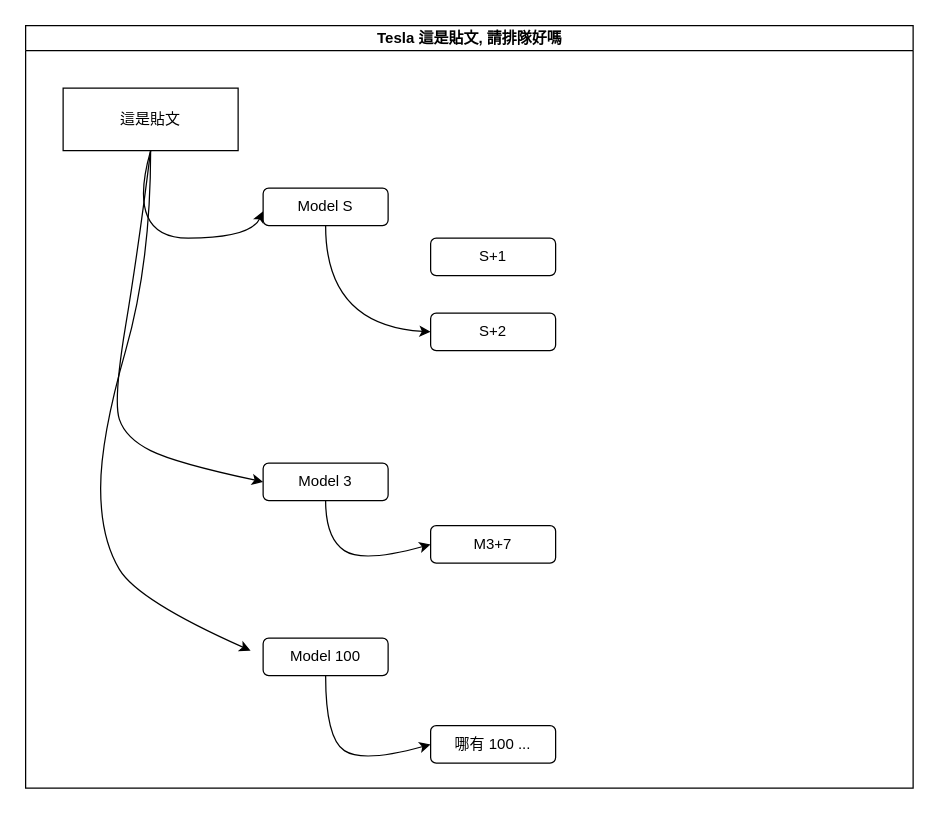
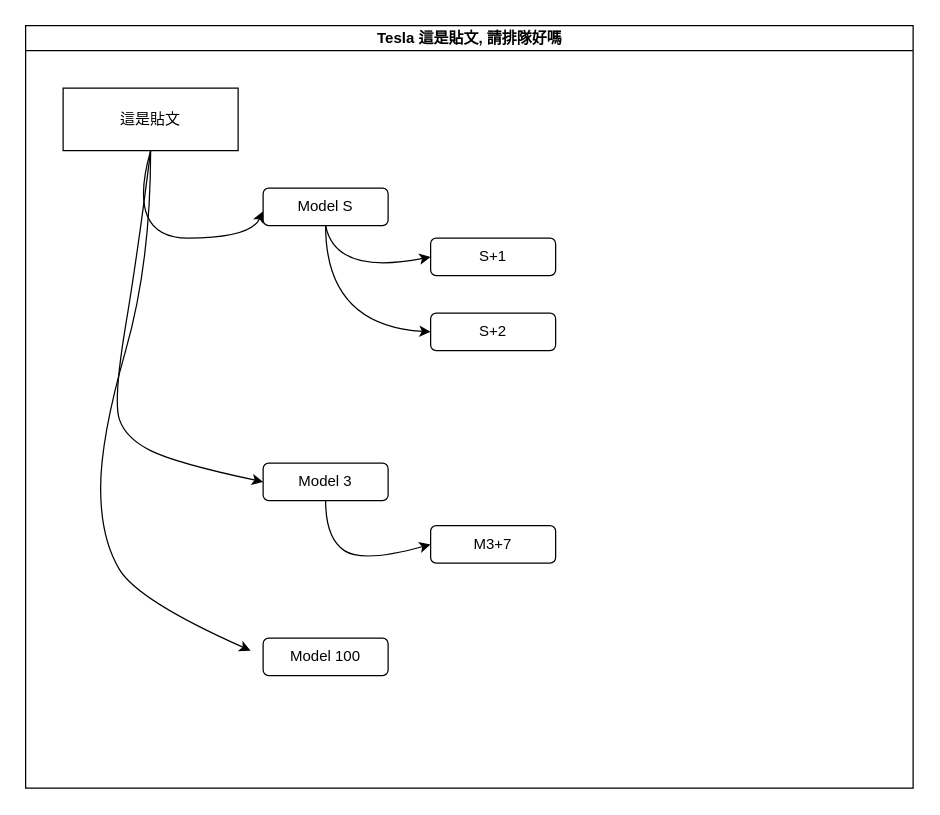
none -> (369, 262)
(493, 744) -> none
(343, 750) -> none
